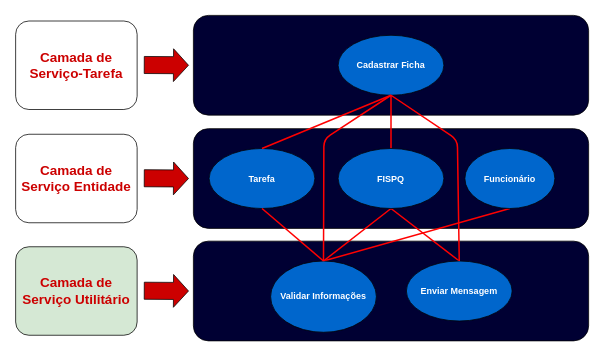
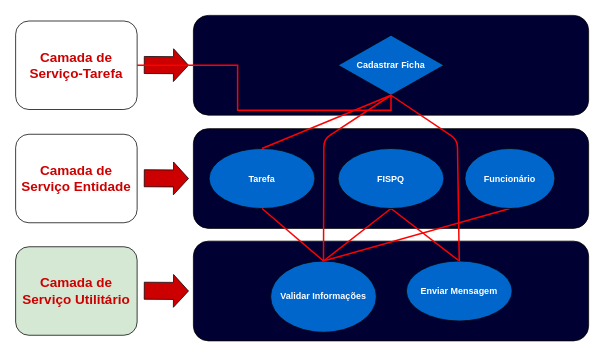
(391, 65) -> (391, 65)
(391, 127) -> (267, 110)
